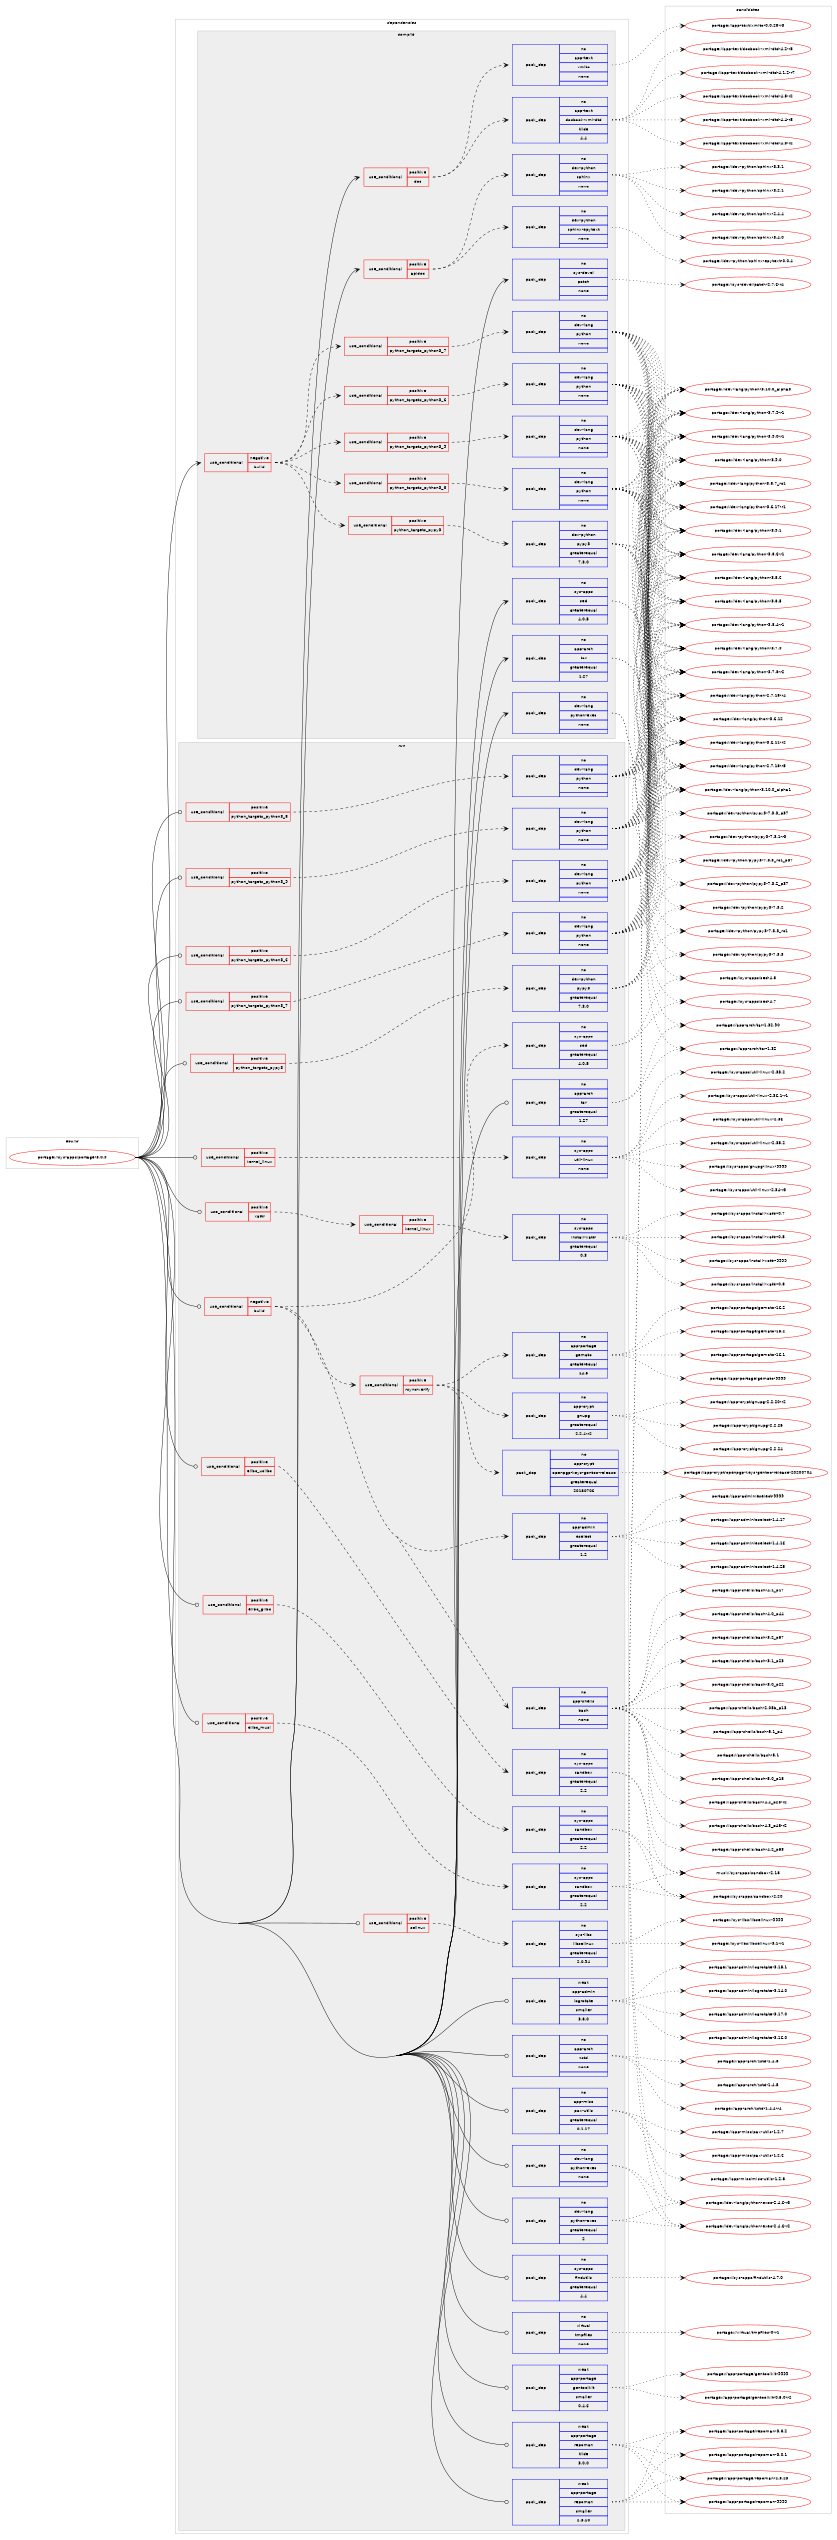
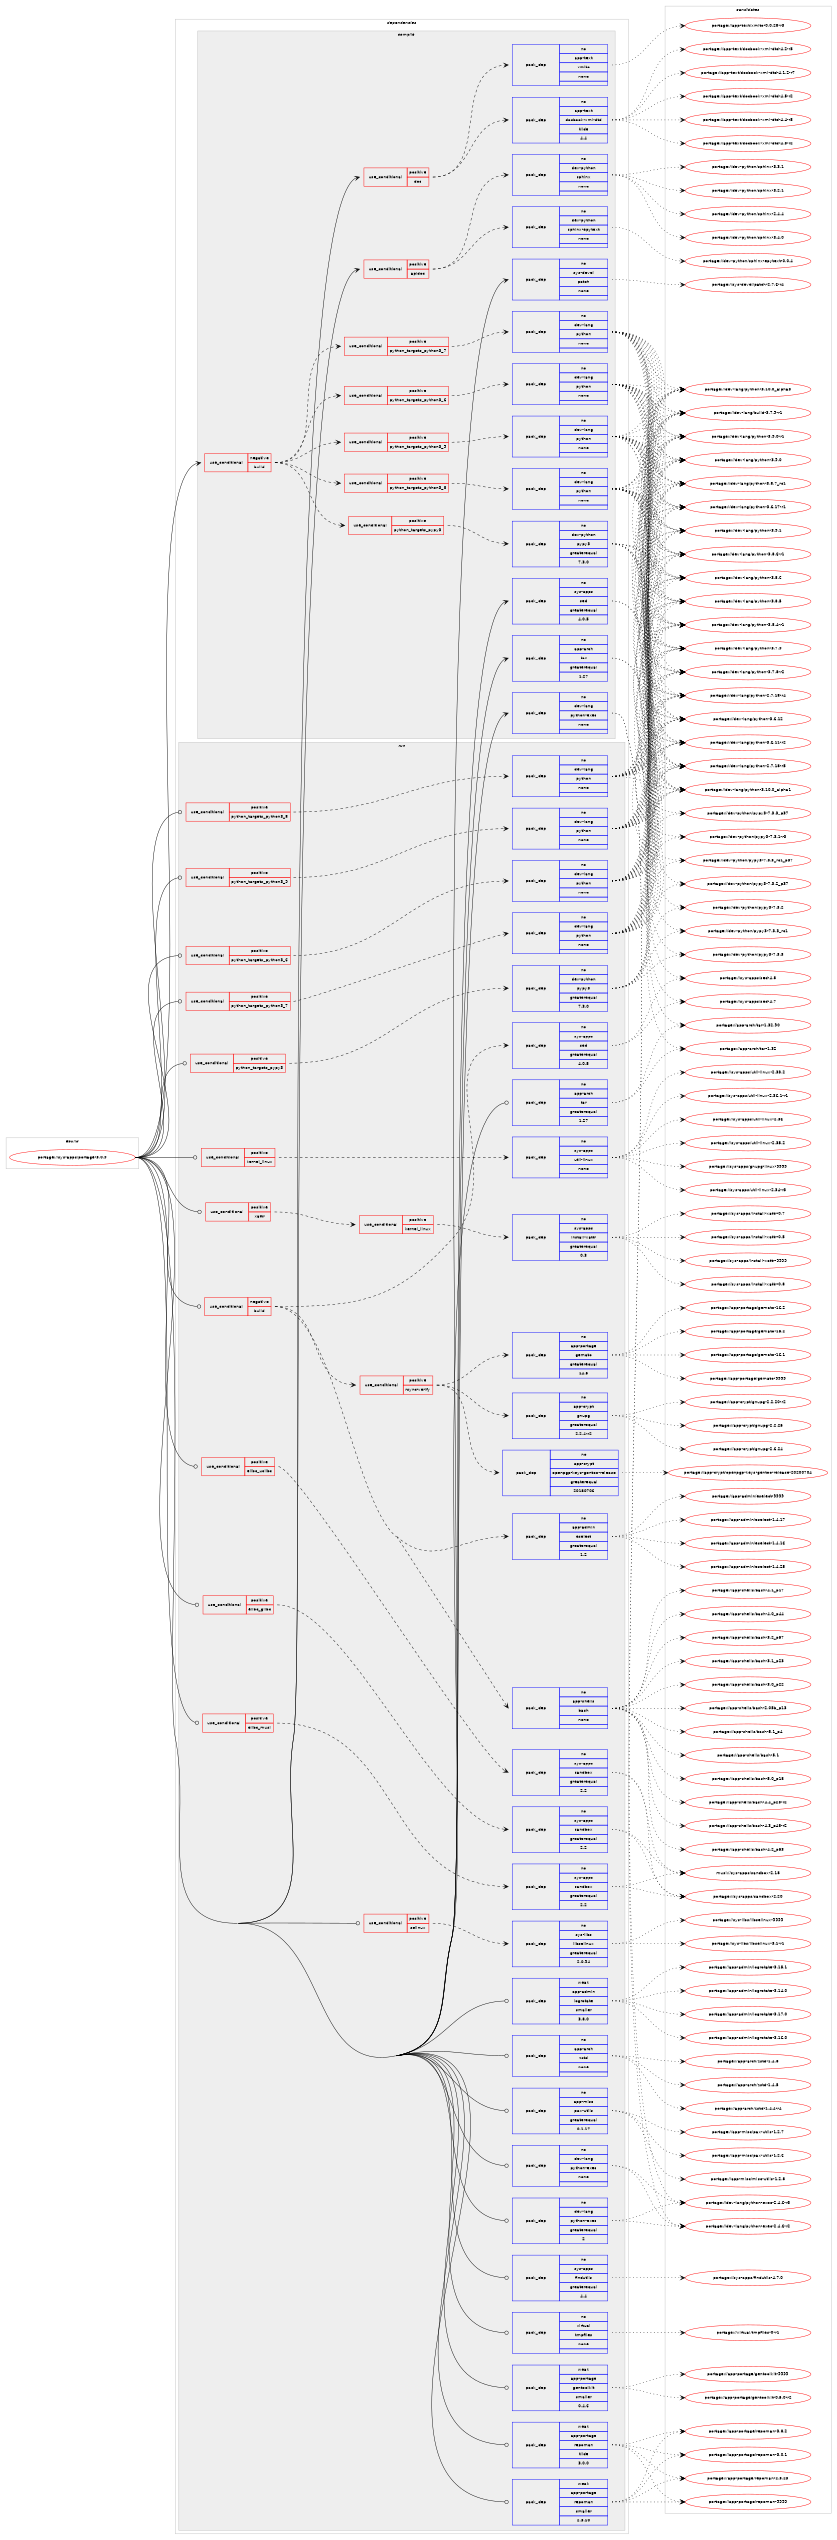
(748, 413) -> (748, 413)
(748, 1449) -> (748, 1449)
